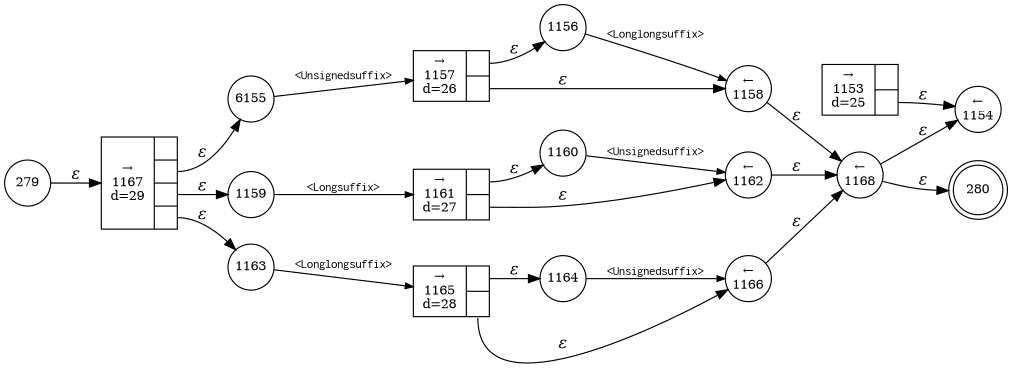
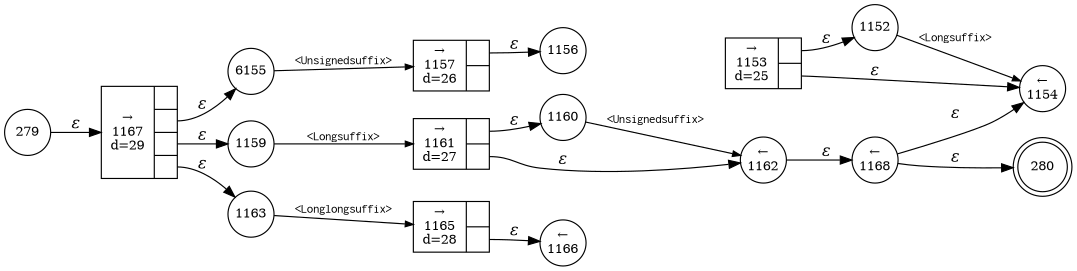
none -> (875, 28)
(748, 89) -> none
(800, 231) -> none
(563, 279) -> none
